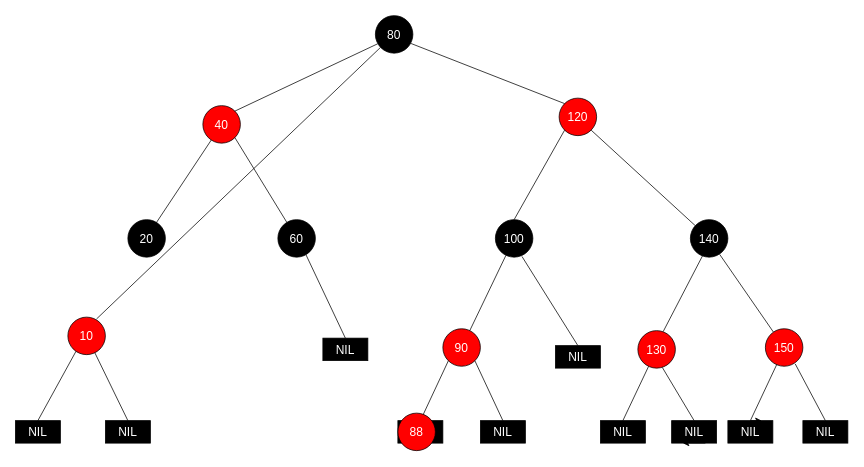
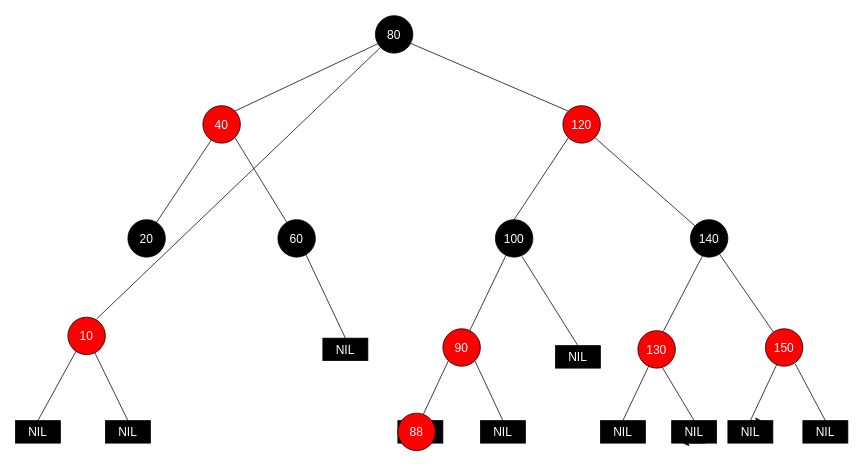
(578, 117) -> (582, 124)
